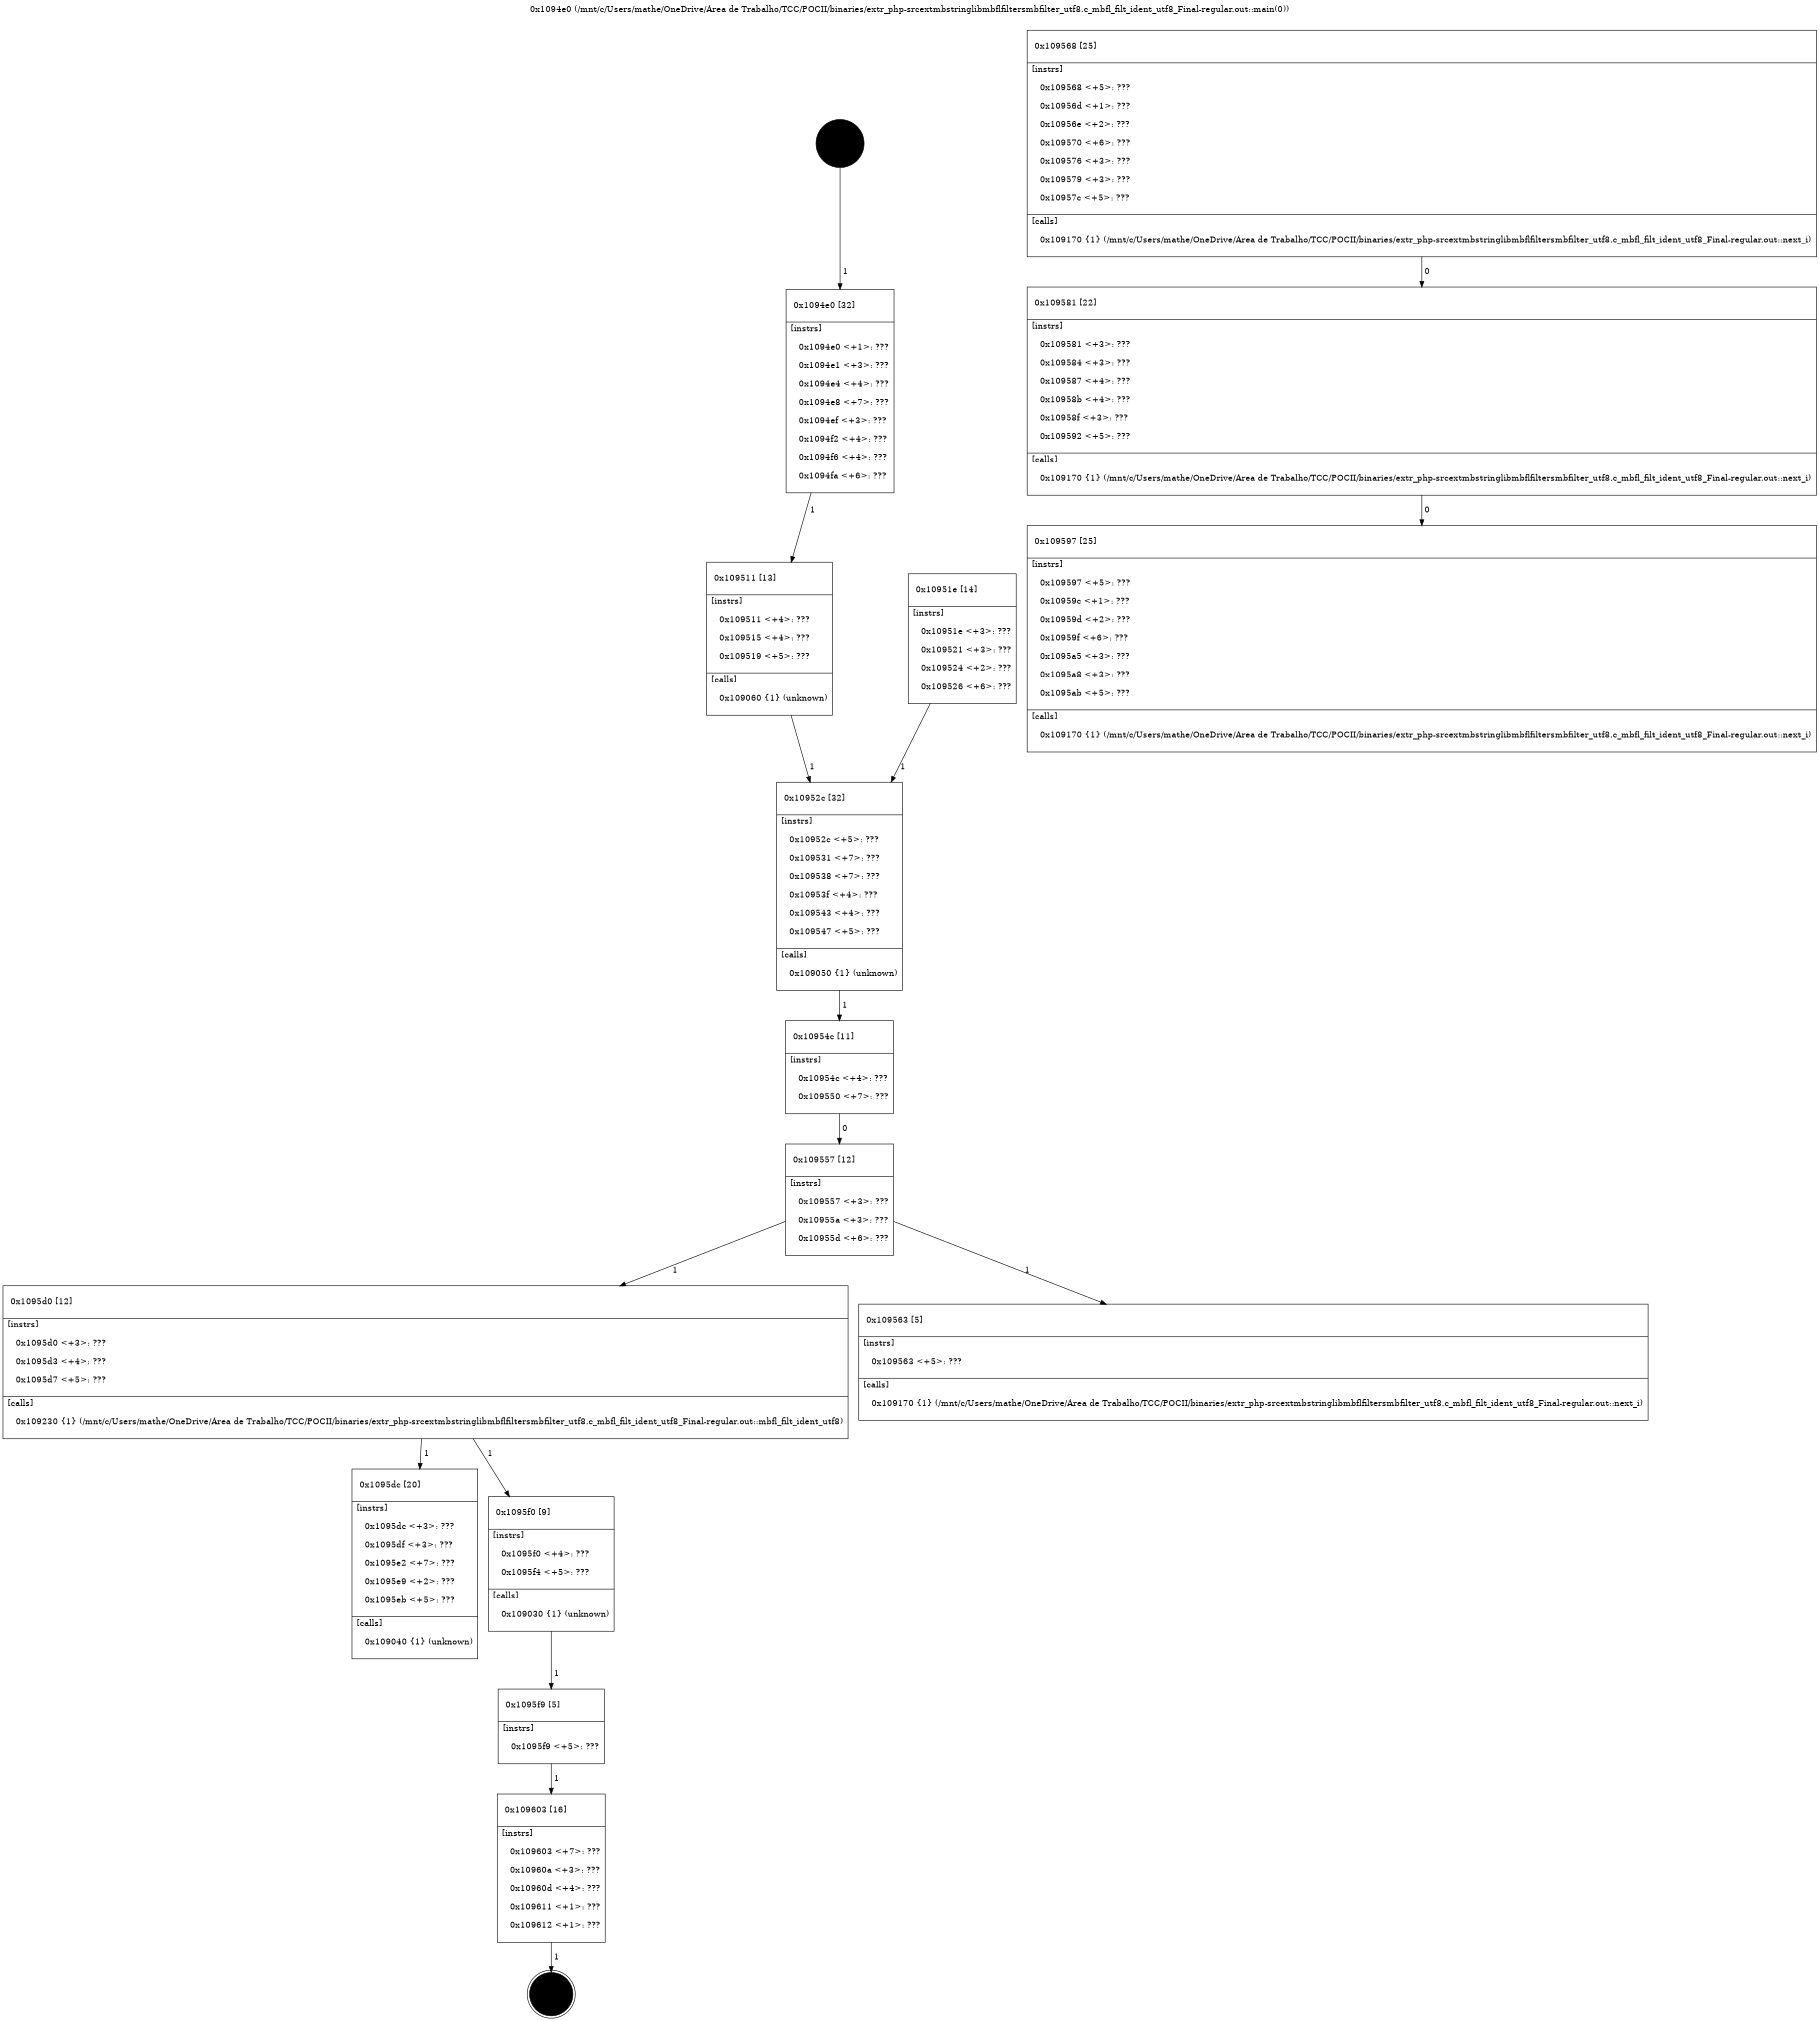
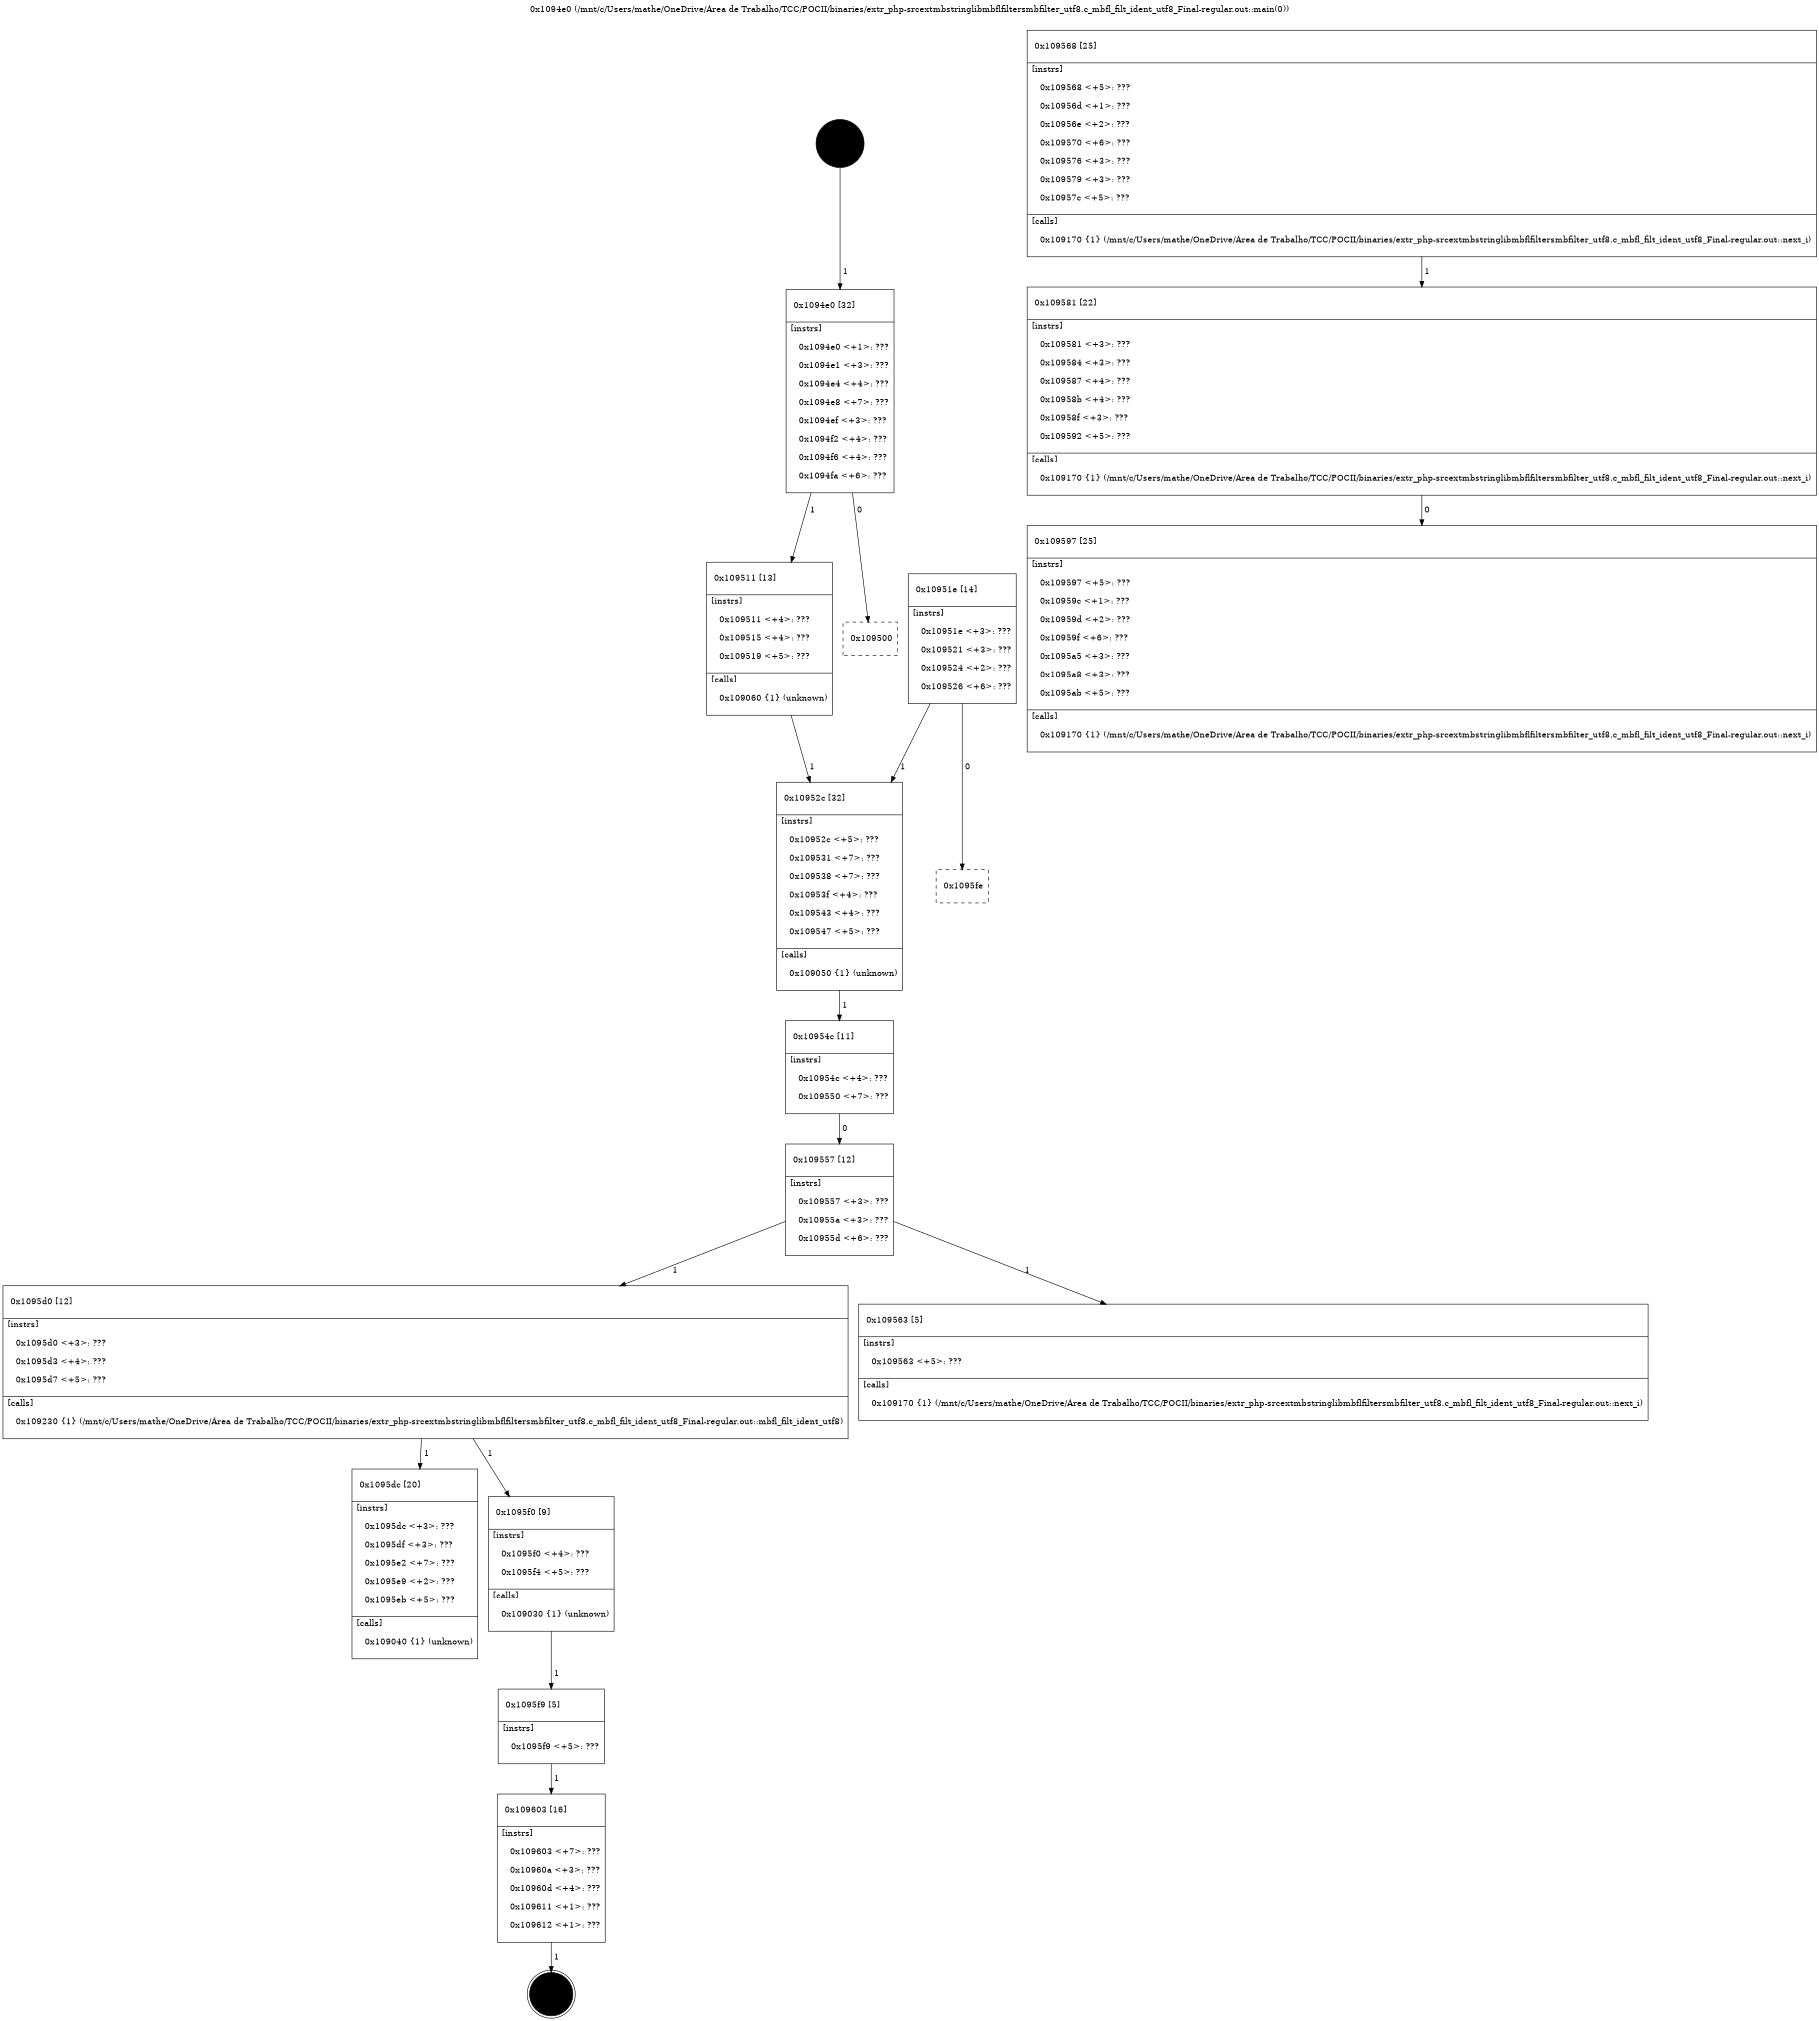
(1426, 272) -> (1426, 272)
none -> (870, 639)
none -> (962, 886)
